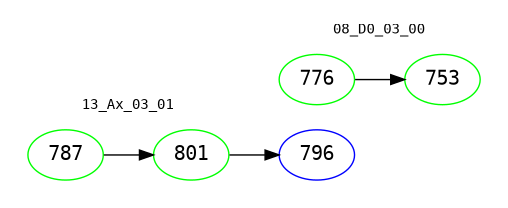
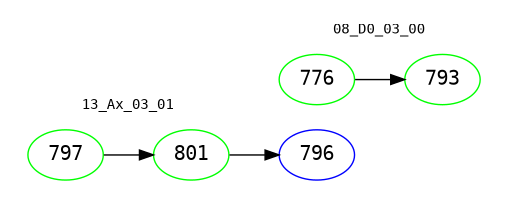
(442, 80) -> (442, 80)
(66, 155) -> (66, 155)
